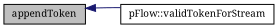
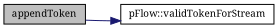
(108, 8) -> (98, 21)
